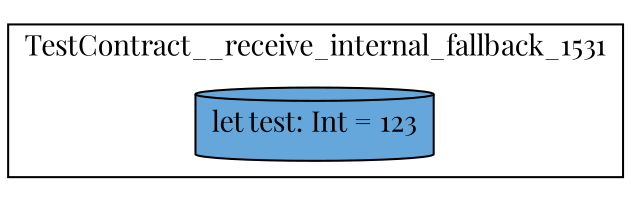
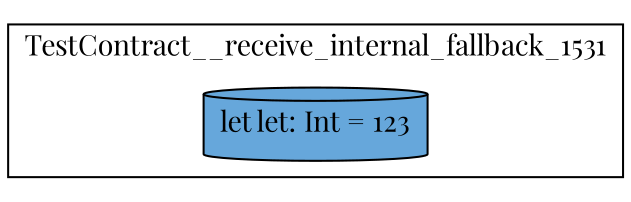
(315, 124) -> (316, 124)
